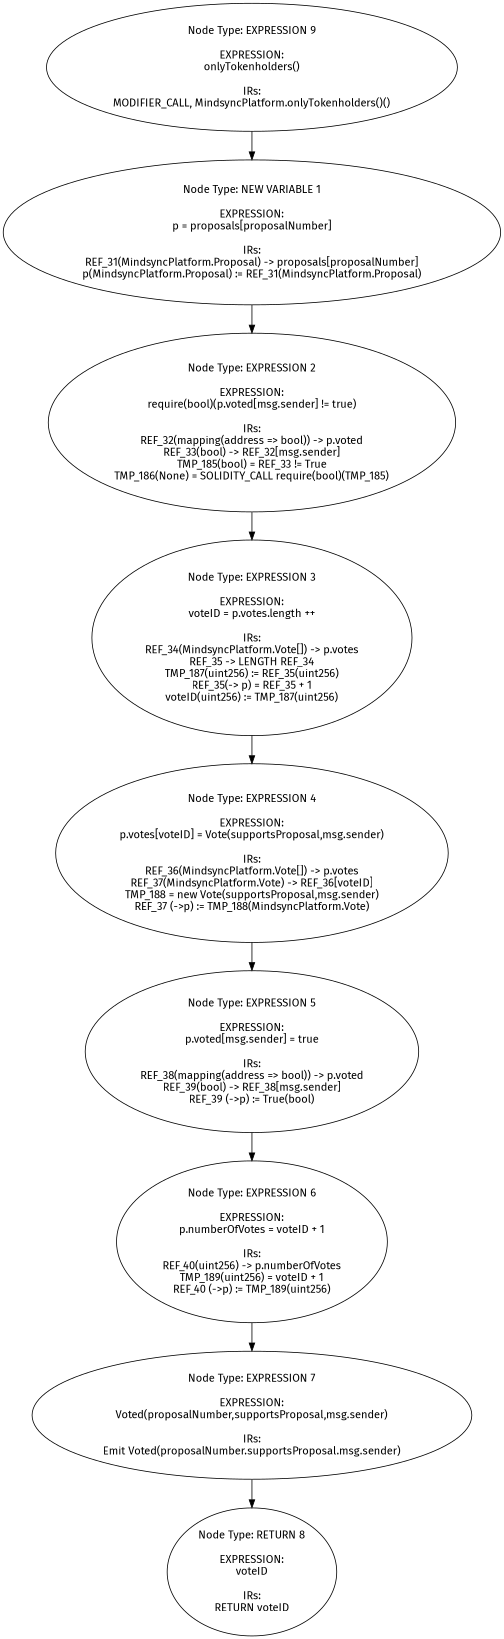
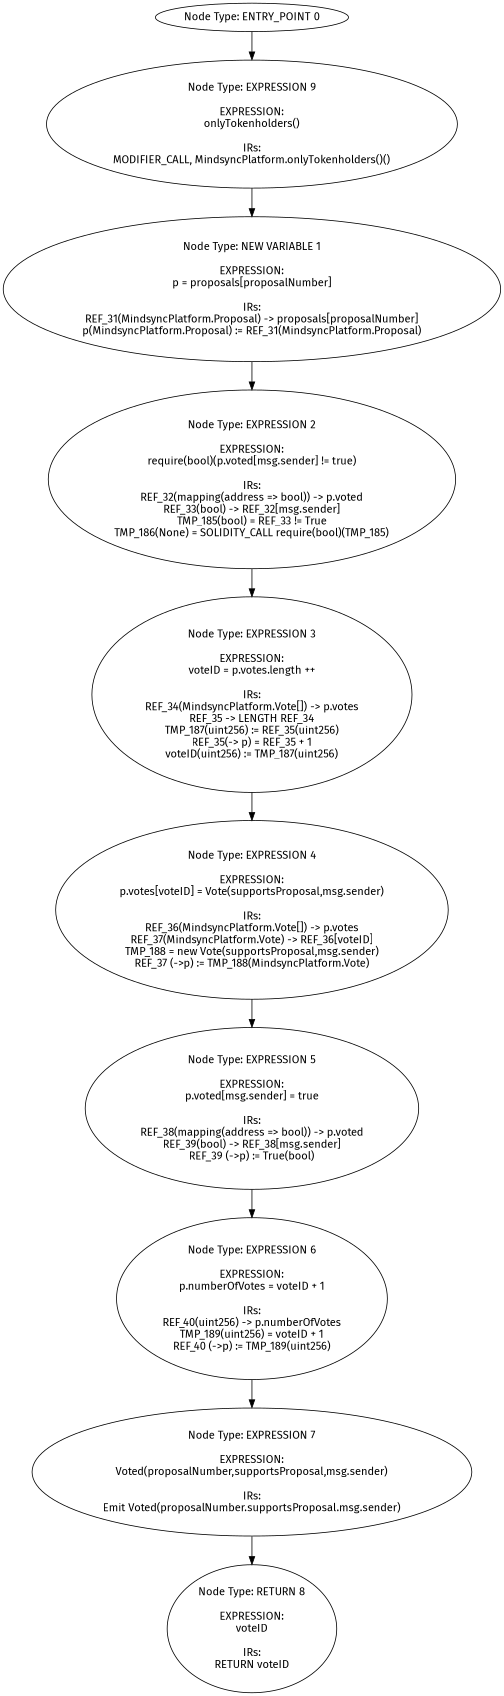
none -> (252, 17)
